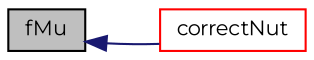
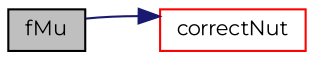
(133, 44) -> (112, 17)
